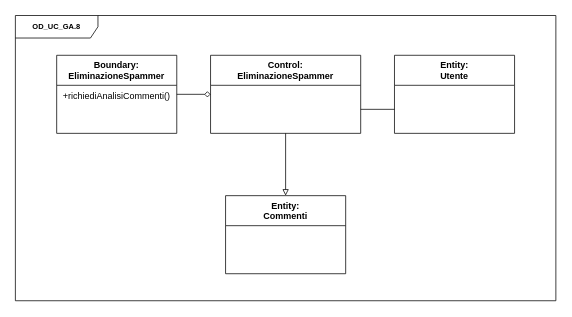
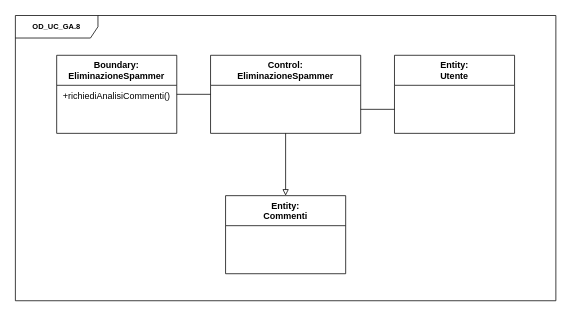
(204, 94) -> (205, 94)
